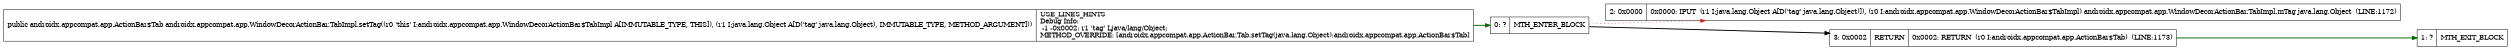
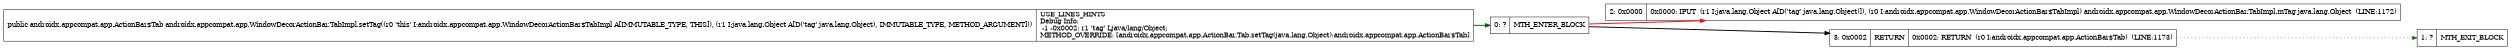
(1645, 22) -> (1645, 22)
(2294, 38) -> (2294, 38)
